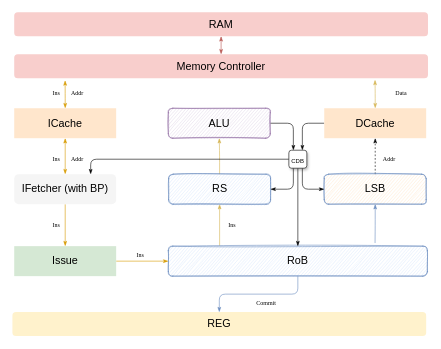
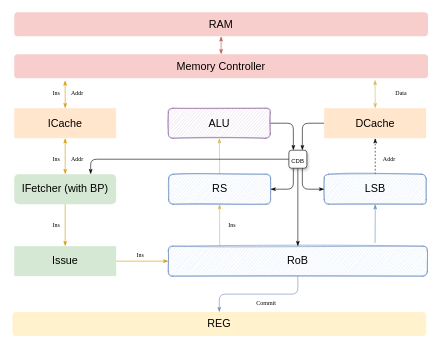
(65, 189) -> (65, 189)
(375, 189) -> (375, 189)
